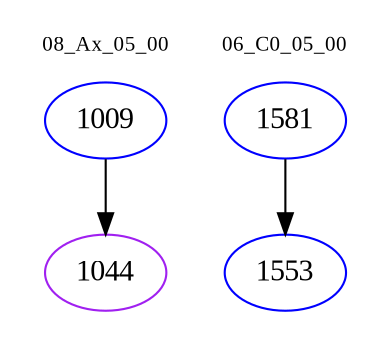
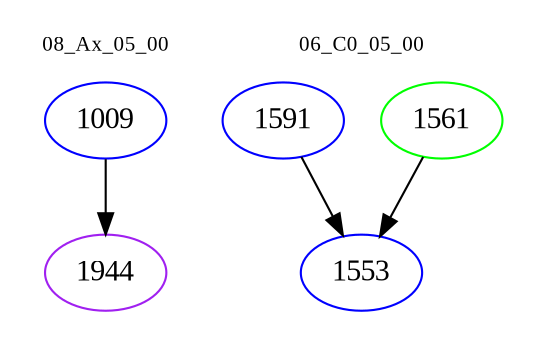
(285, 120) -> (283, 120)
none -> (442, 120)
(106, 273) -> (106, 273)
